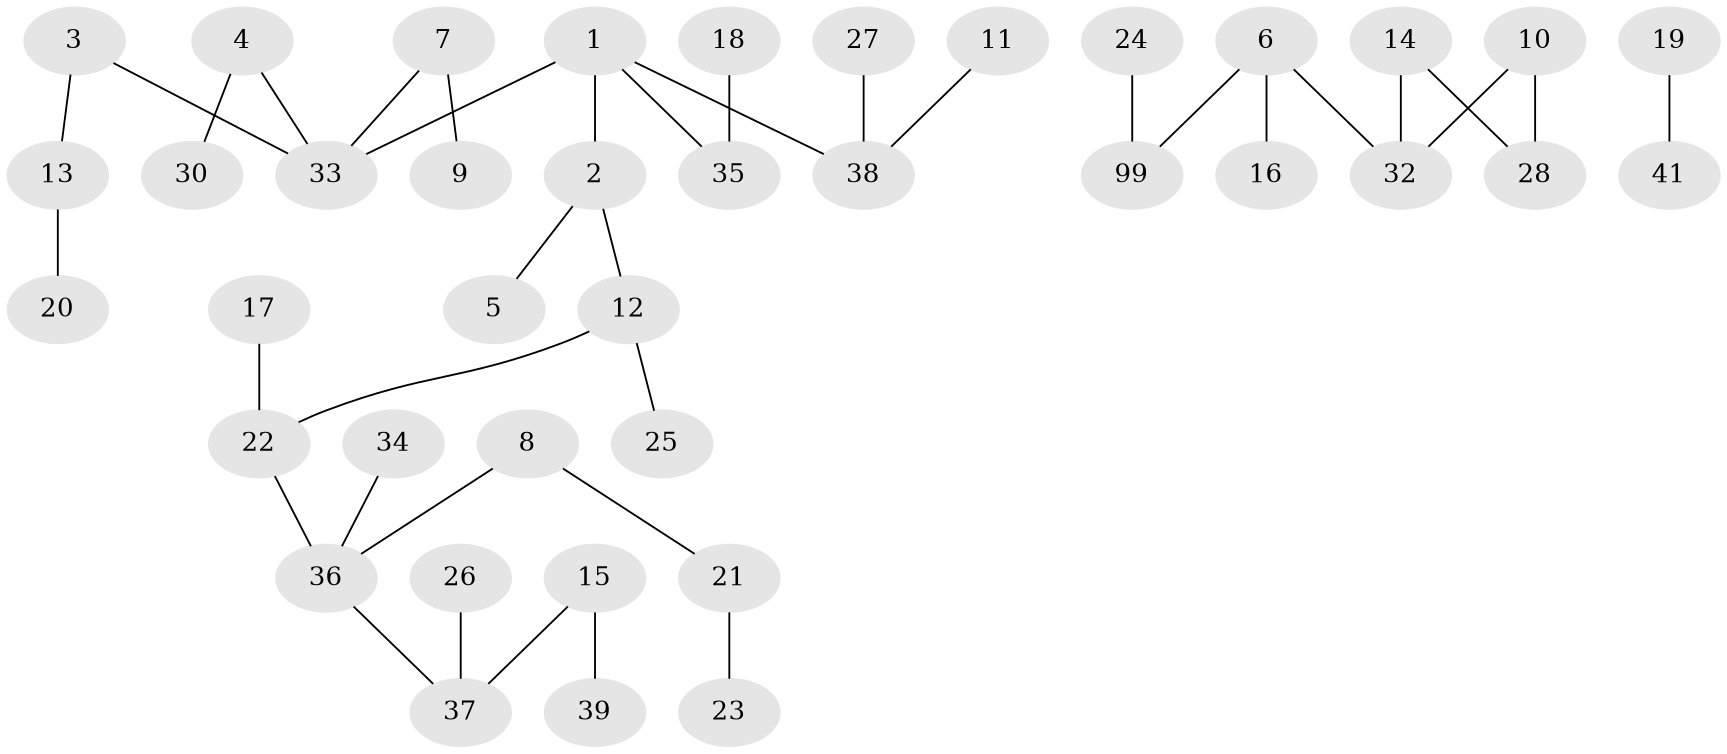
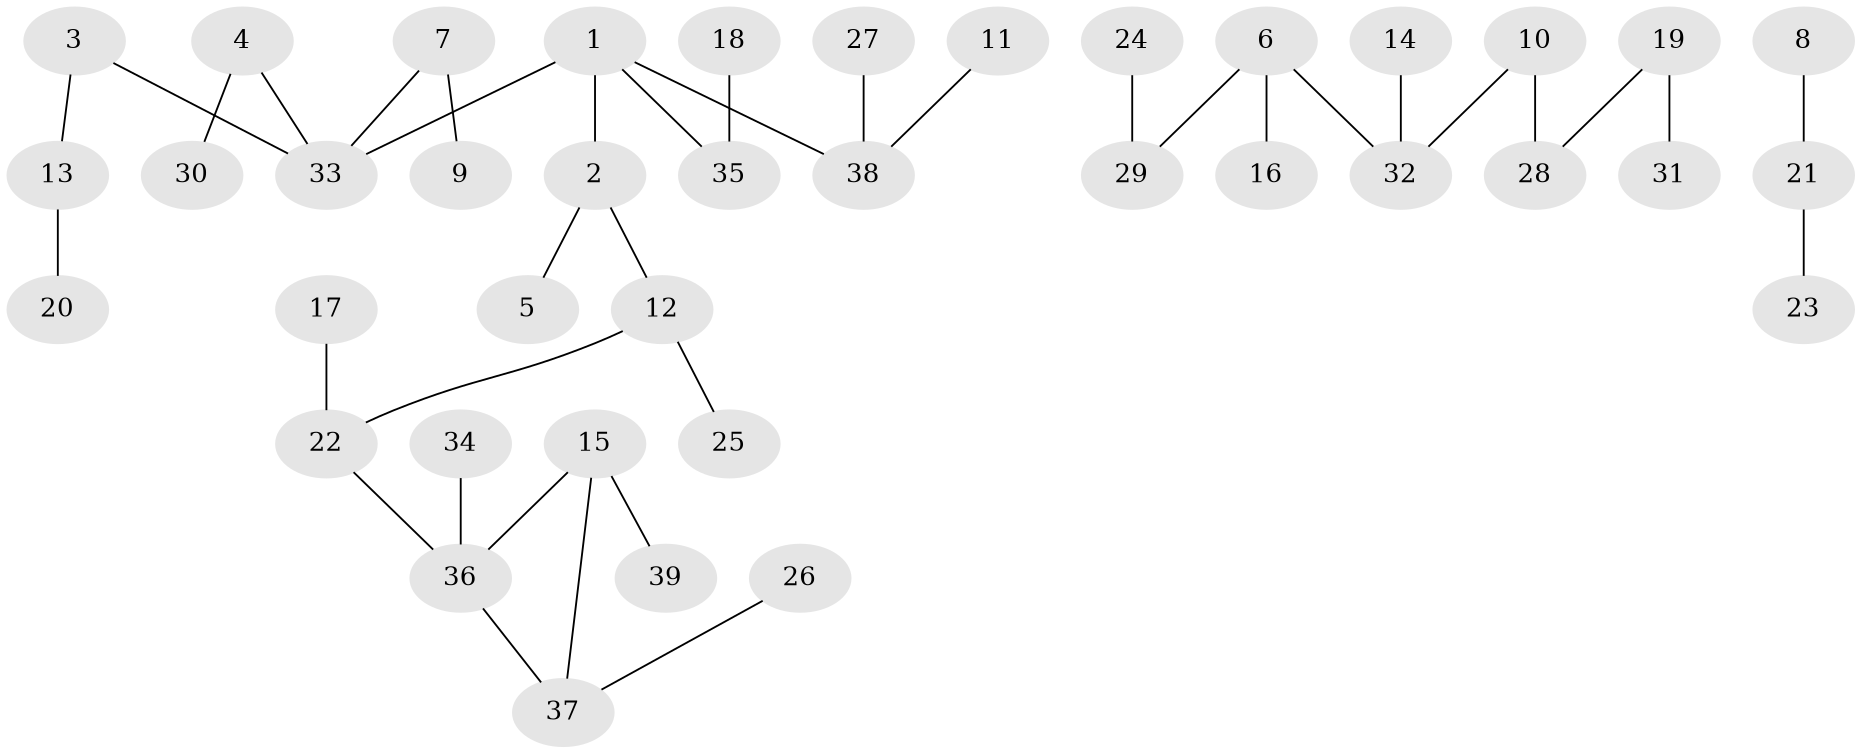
(1460, 100) -> (1602, 108)
(1132, 175) -> (1132, 175)
(1669, 175) -> (1669, 175)
(427, 511) -> (528, 511)
